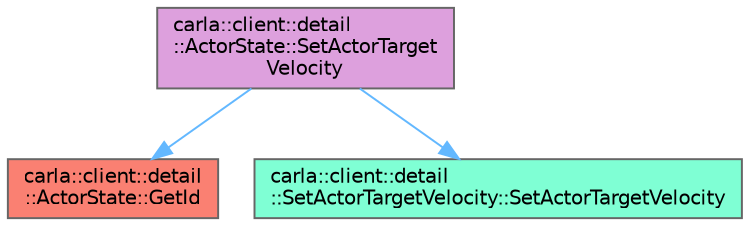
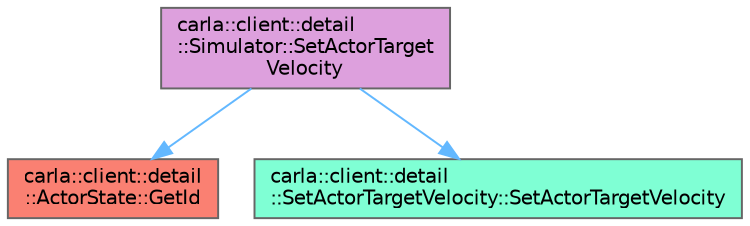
(306, 48) -> (306, 48)
